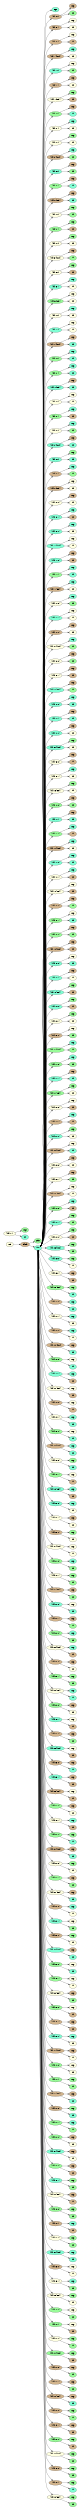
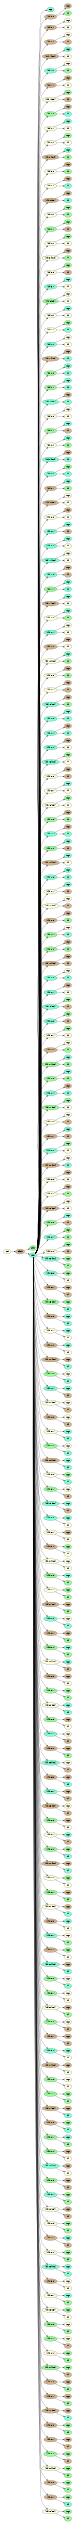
(55, 172) -> (51, 172)
(55, 186) -> (51, 186)
none -> (40, 793)
(55, 1273) -> (51, 1288)
(55, 2209) -> (51, 2224)
